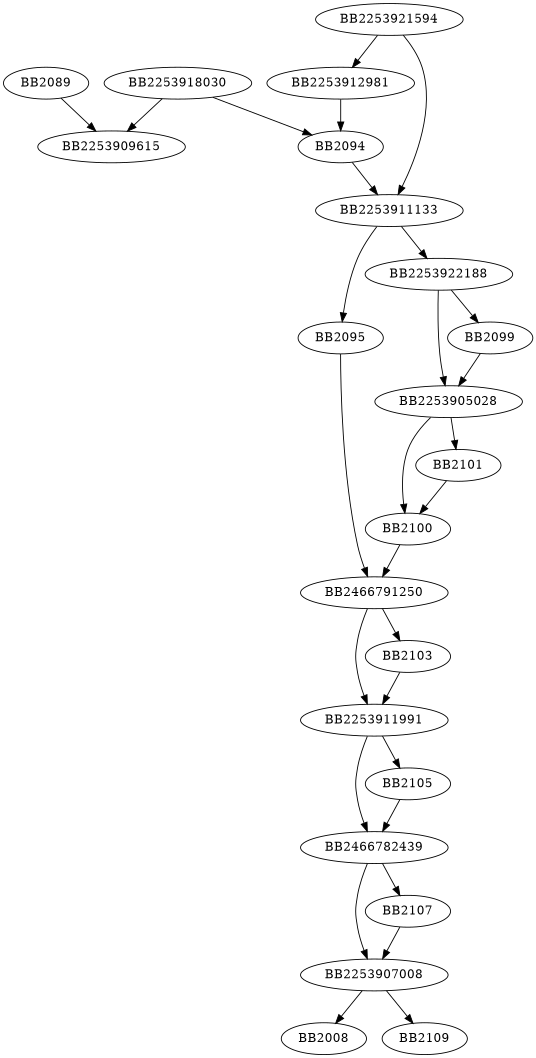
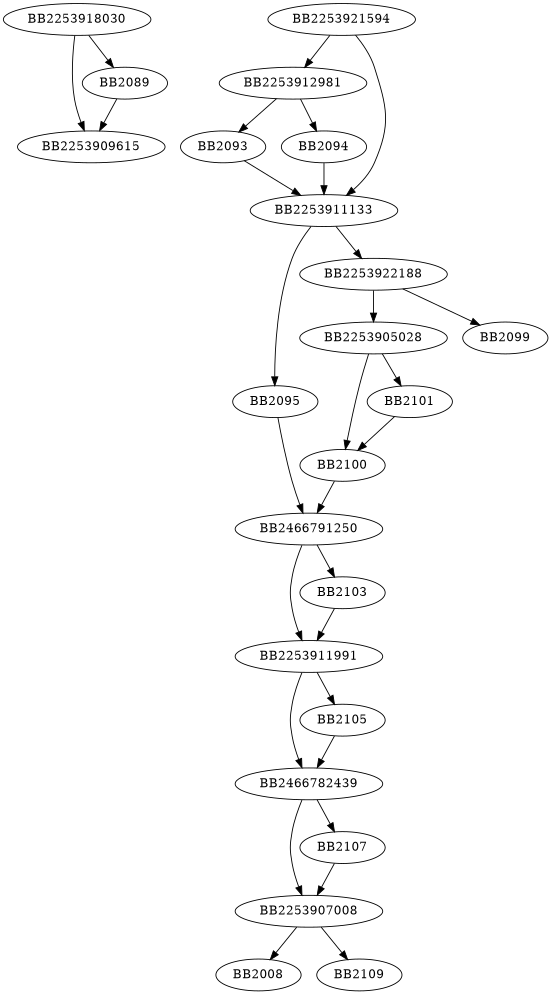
(258, 115) -> (98, 48)
none -> (223, 147)
(472, 366) -> none
